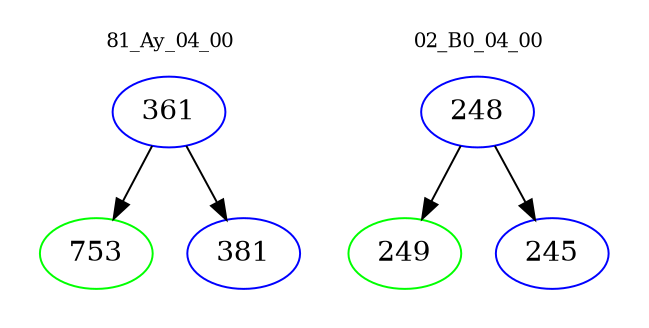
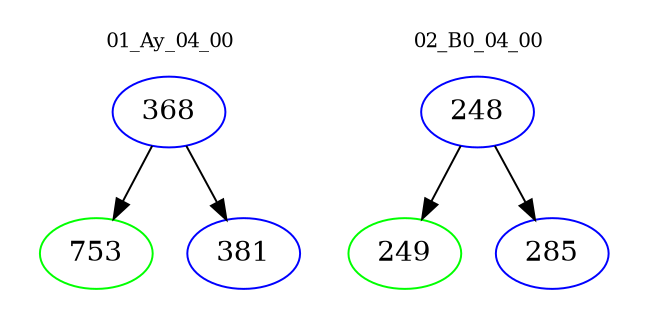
(170, 42) -> (170, 42)
(169, 112) -> (169, 112)
(552, 254) -> (552, 254)
